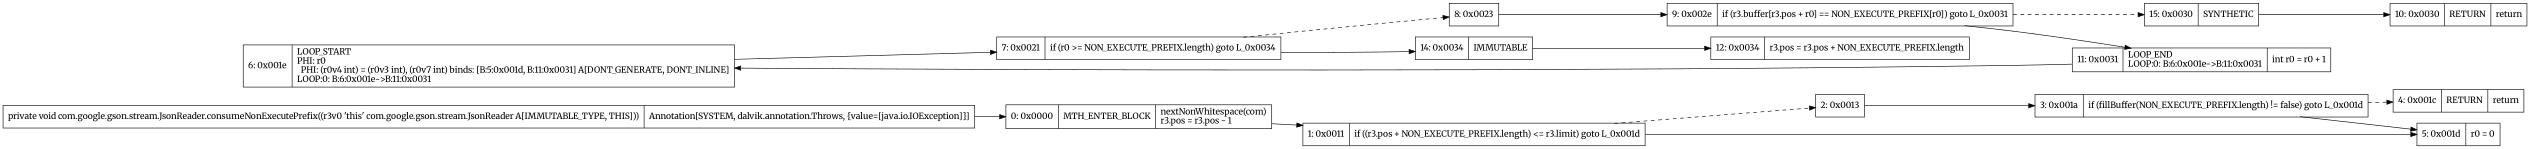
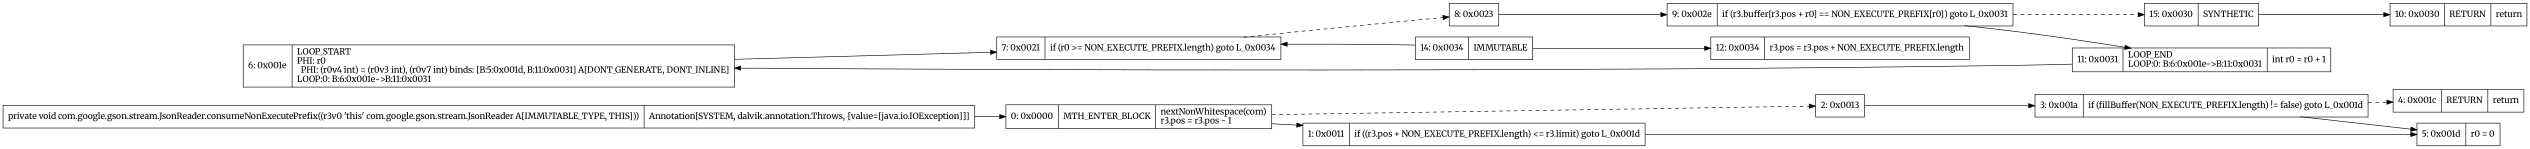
(1345, 52) -> (1351, 44)
(1712, 116) -> (1540, 110)
